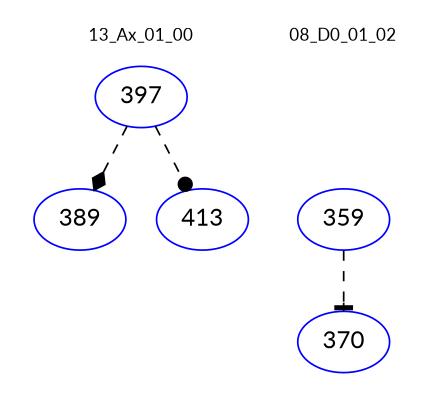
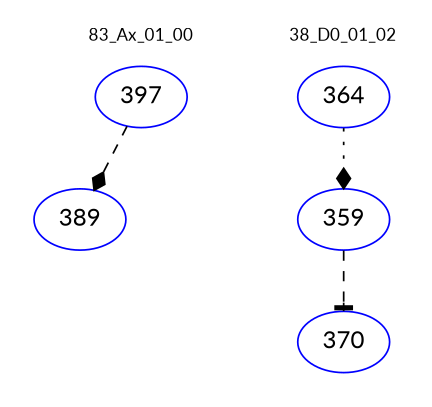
(141, 37) -> (141, 37)
(344, 37) -> (344, 37)
none -> (344, 97)
(202, 219) -> none
